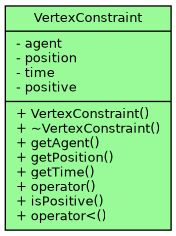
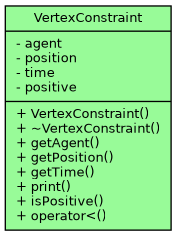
(56, 187) -> (44, 187)
